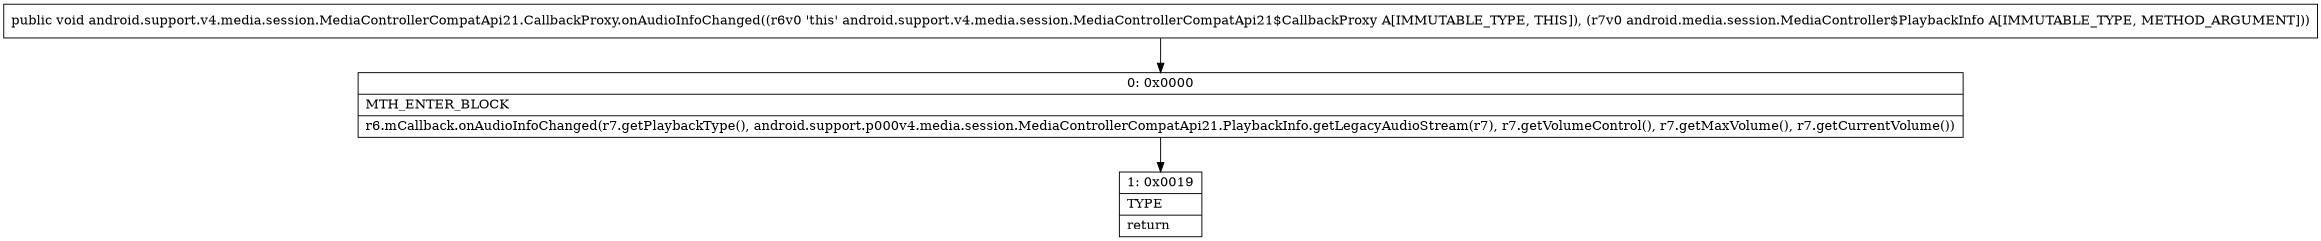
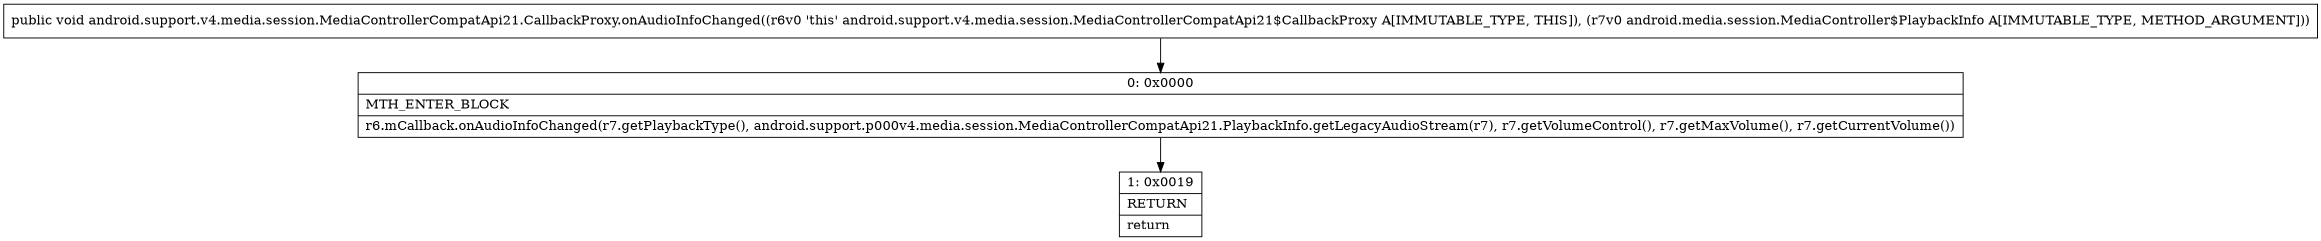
(1145, 204) -> (1157, 204)
